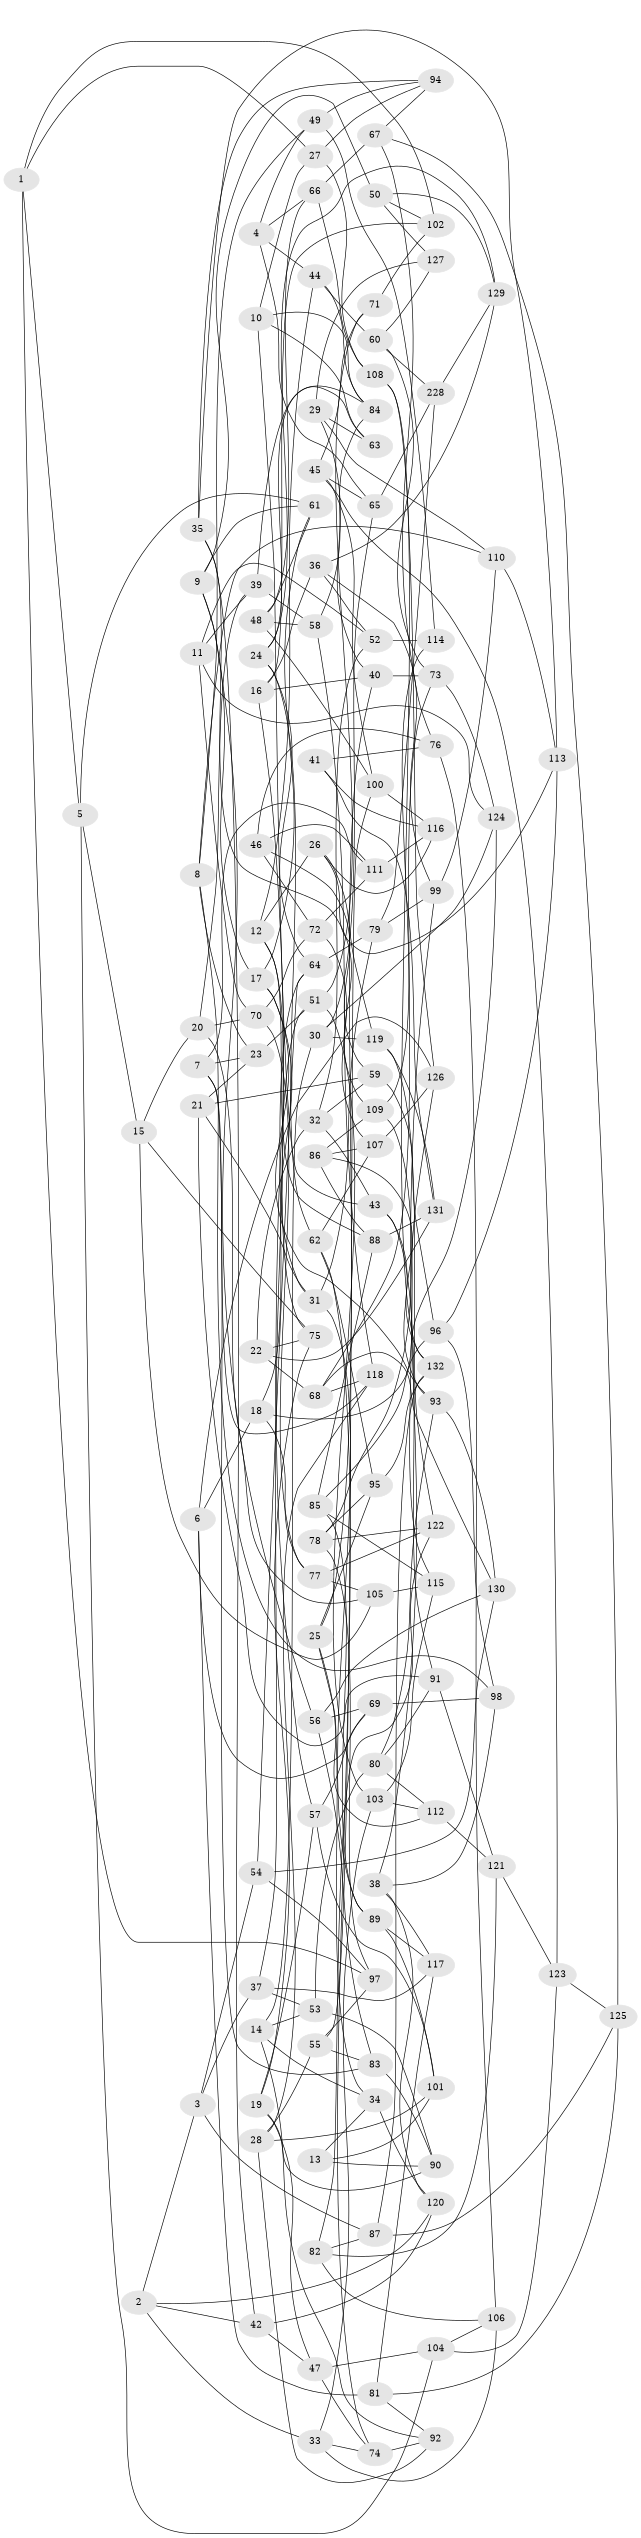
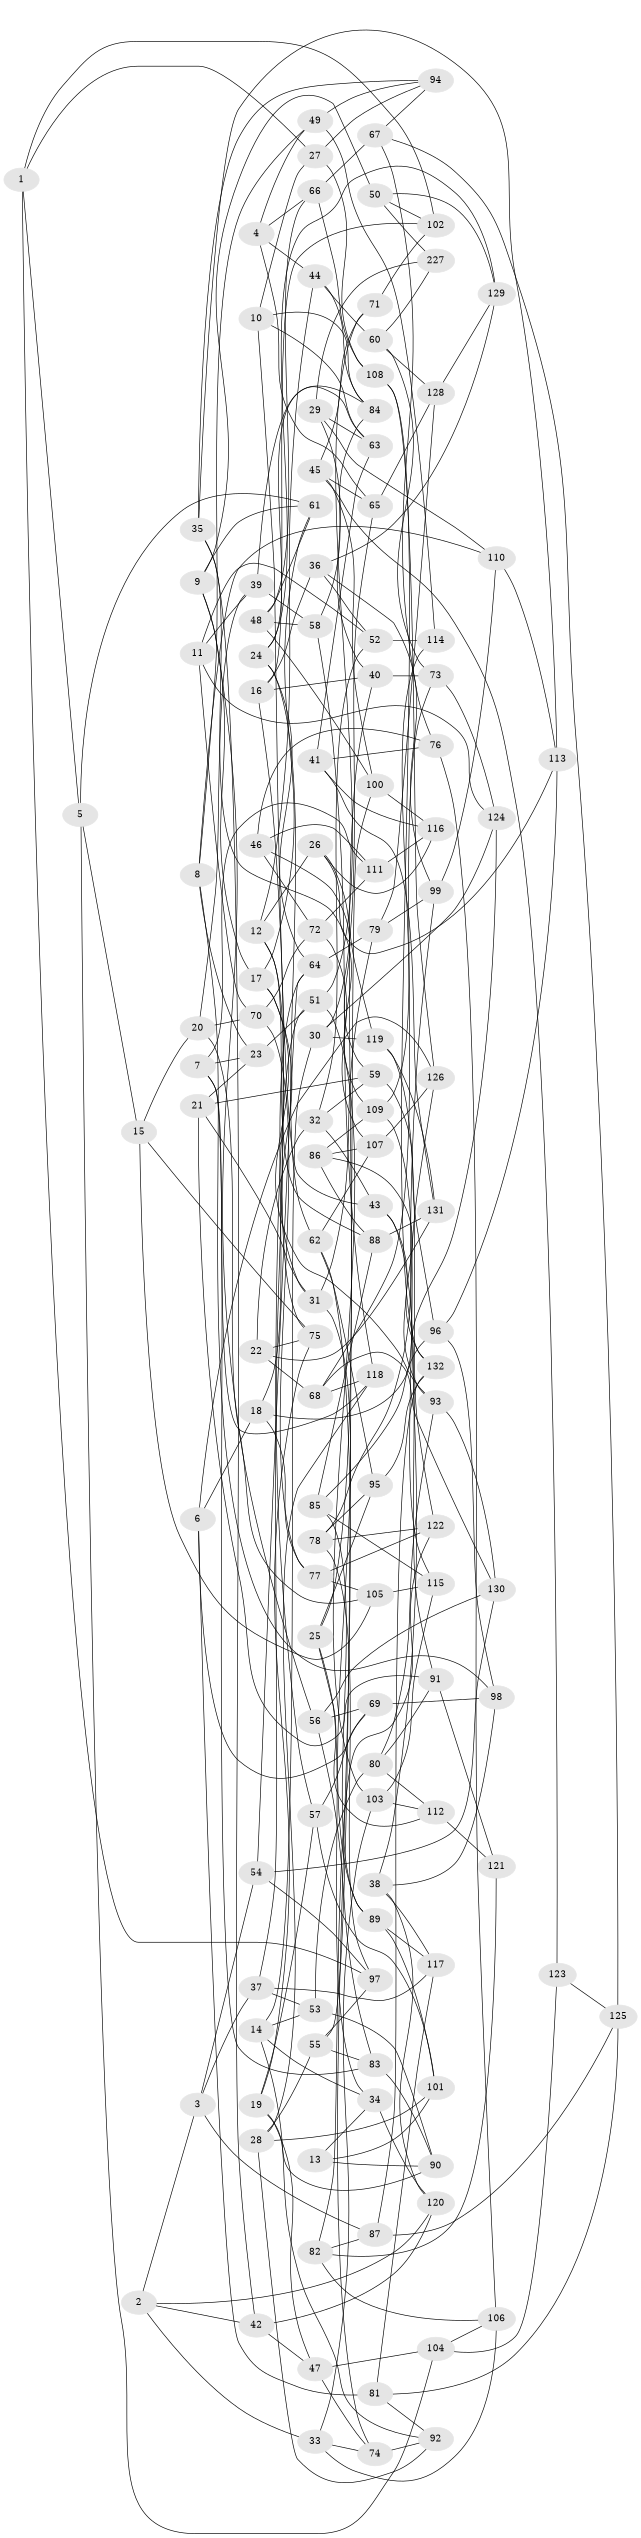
(436, 261) -> (436, 261)
(436, 393) -> (436, 393)
none -> (337, 617)
(527, 1921) -> none
